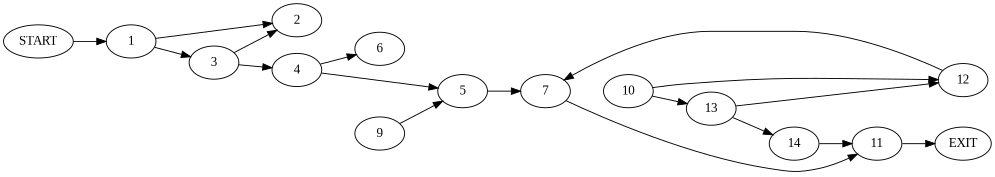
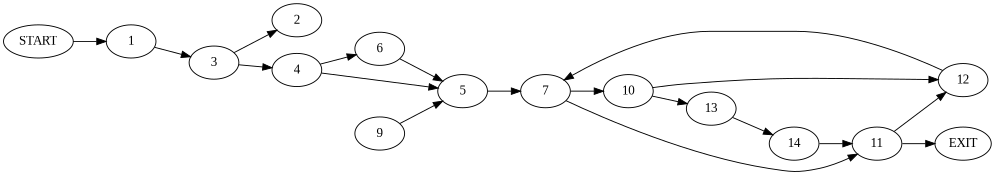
(209, 31) -> none
none -> (417, 68)
none -> (582, 91)
(833, 95) -> (916, 115)
